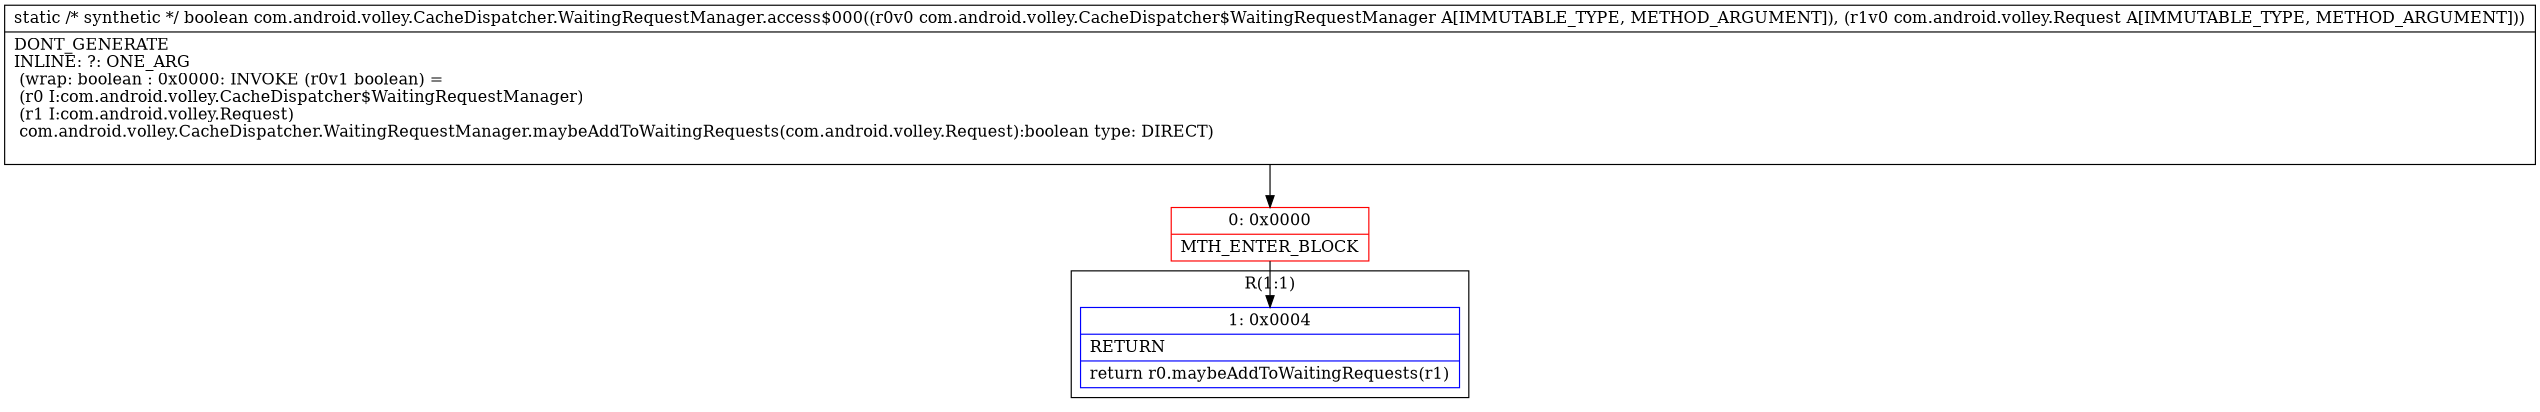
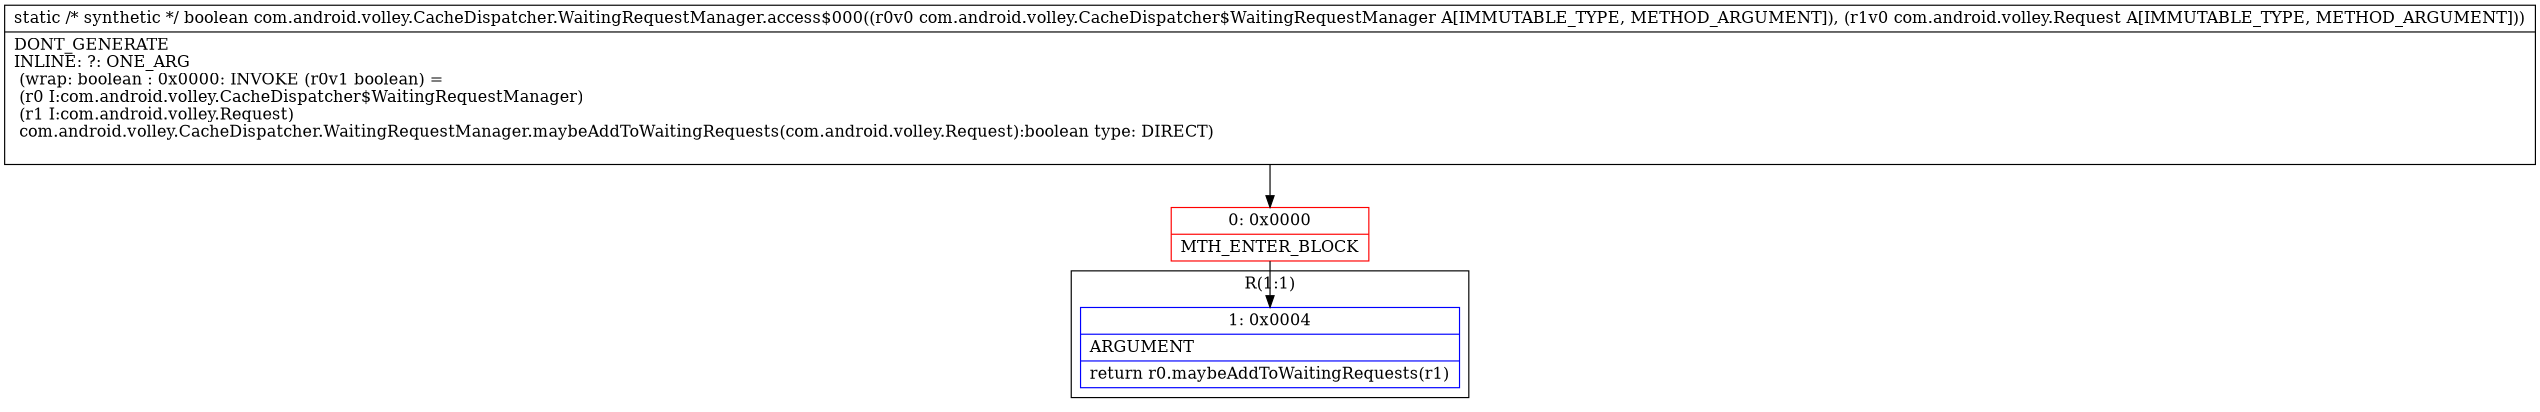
(1128, 347) -> (1142, 347)
